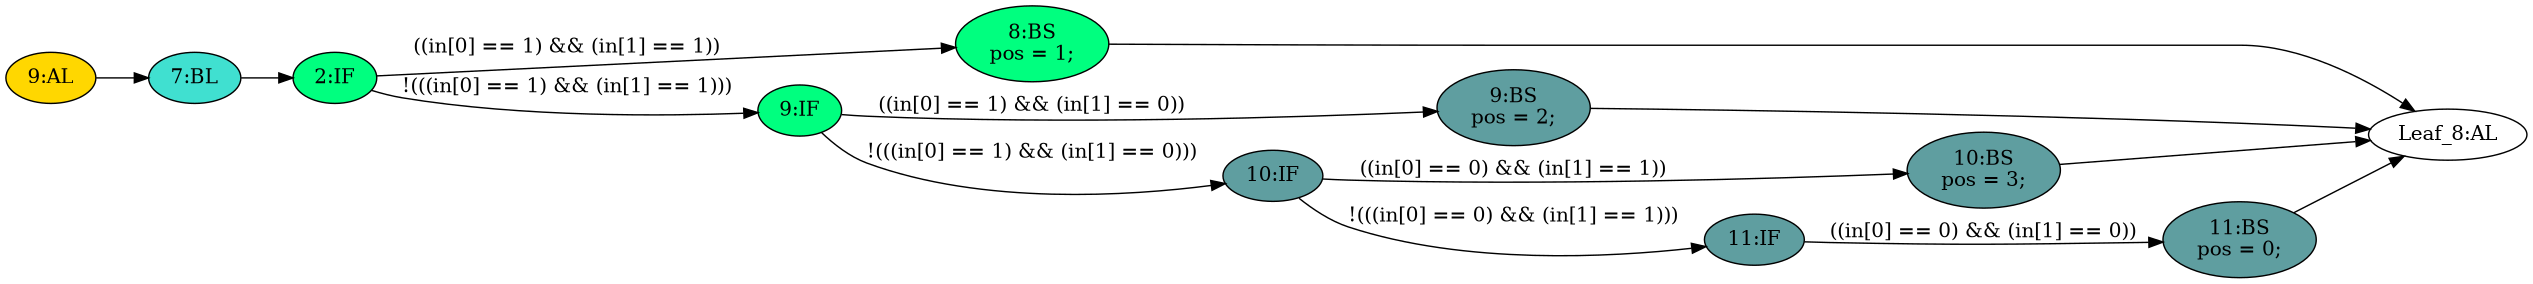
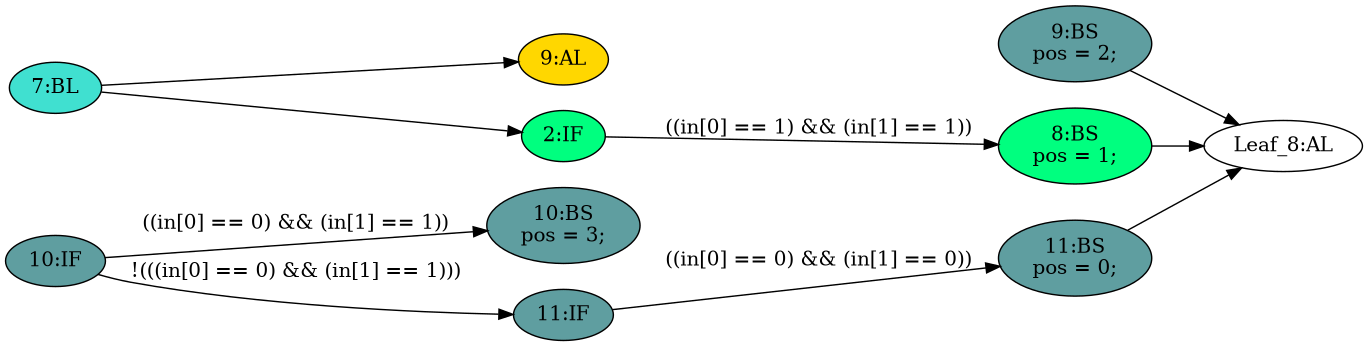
(115, 78) -> (303, 74)
(800, 111) -> none
(2207, 153) -> none
